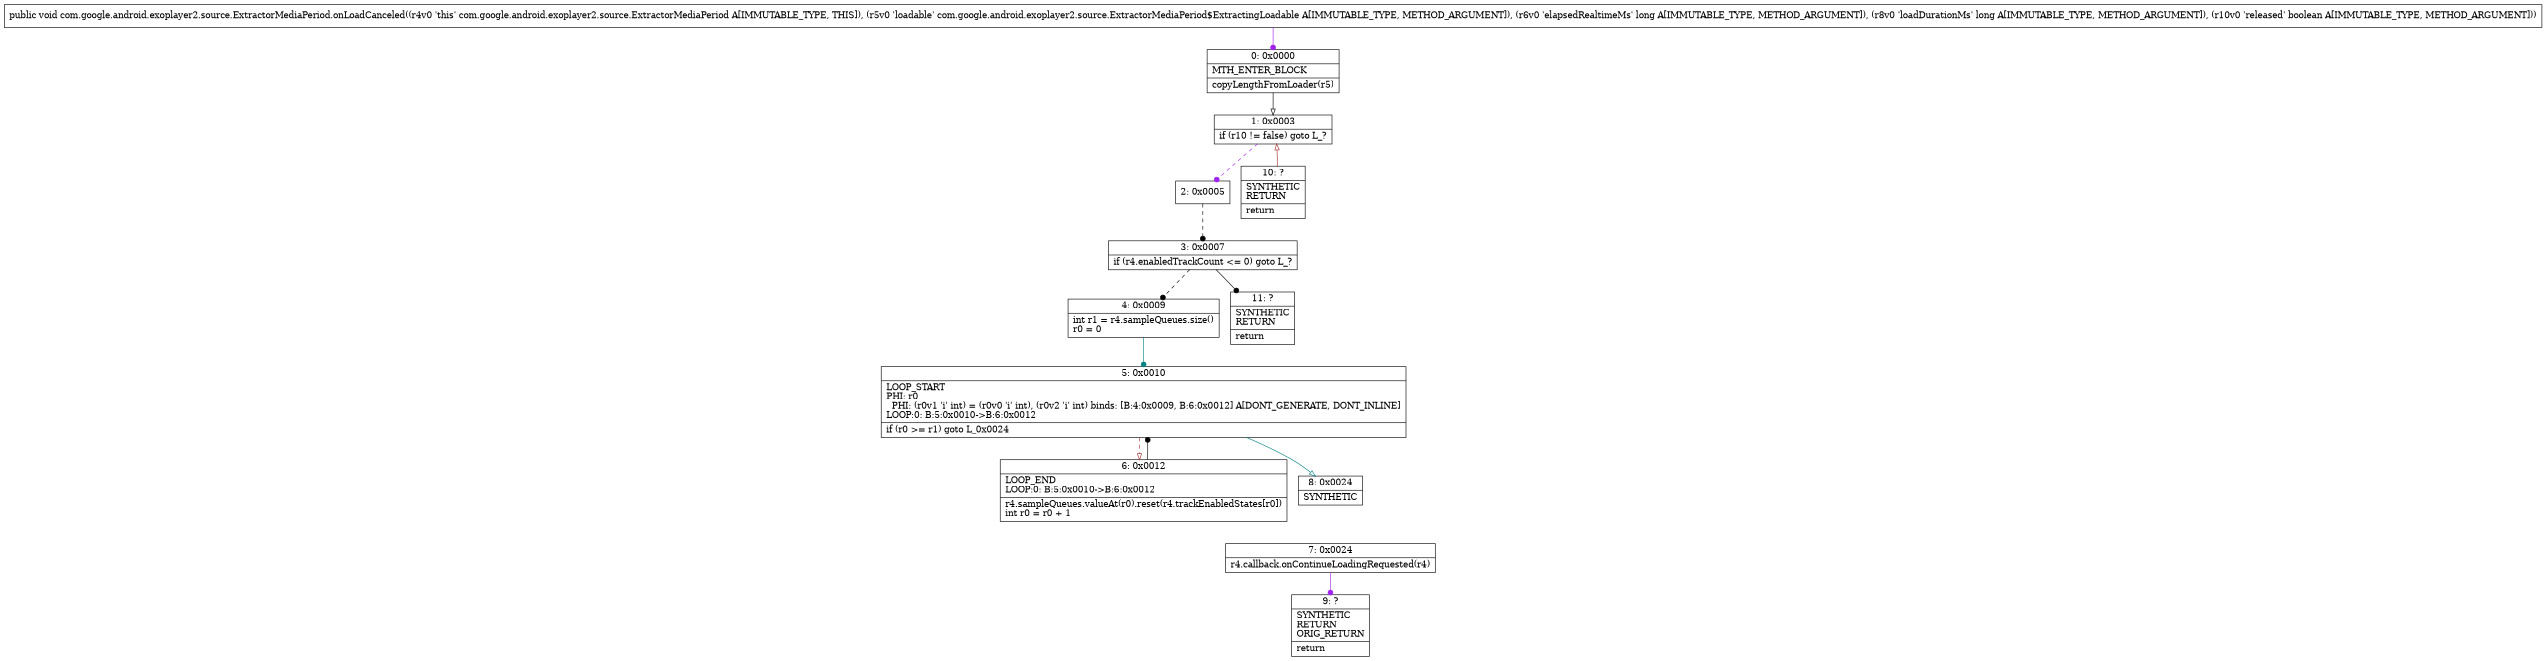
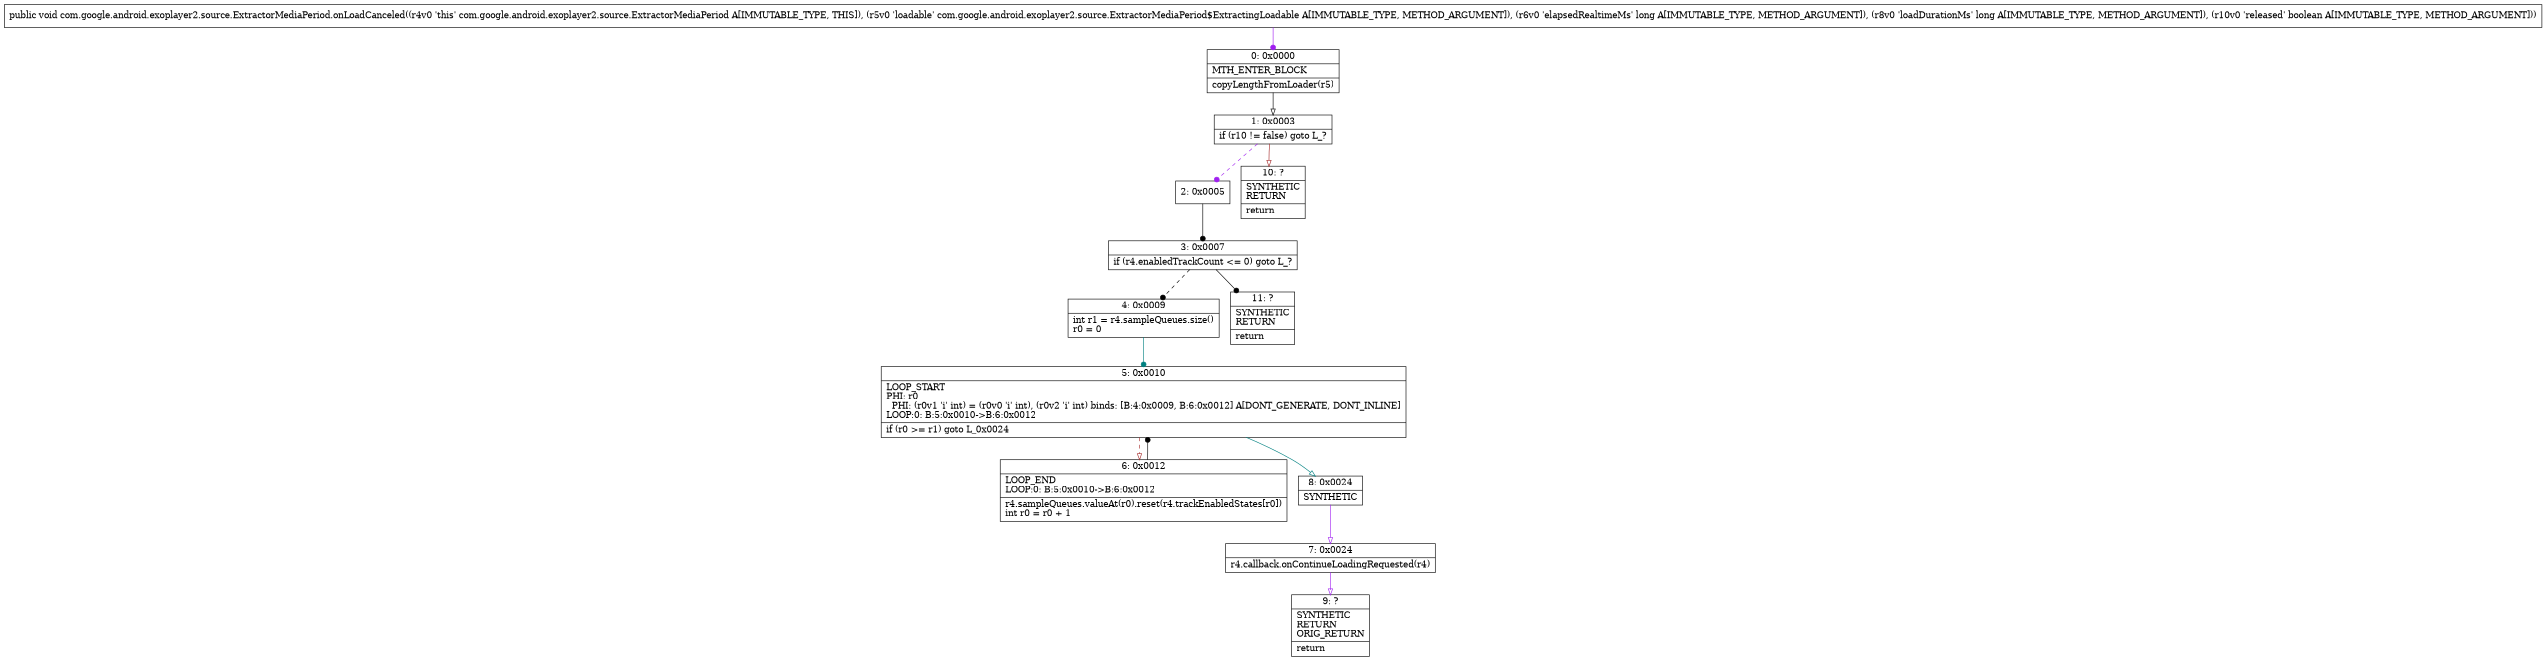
(1277, 158) -> (1269, 152)
(1203, 220) -> (1203, 220)
none -> (1330, 521)
(1330, 581) -> (1330, 581)
